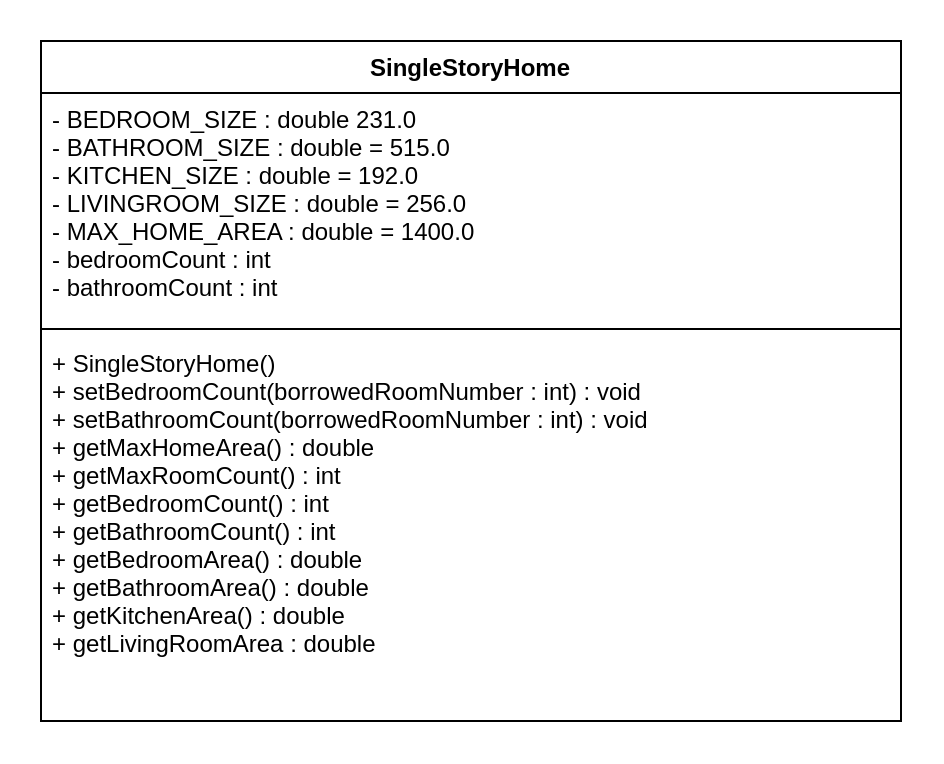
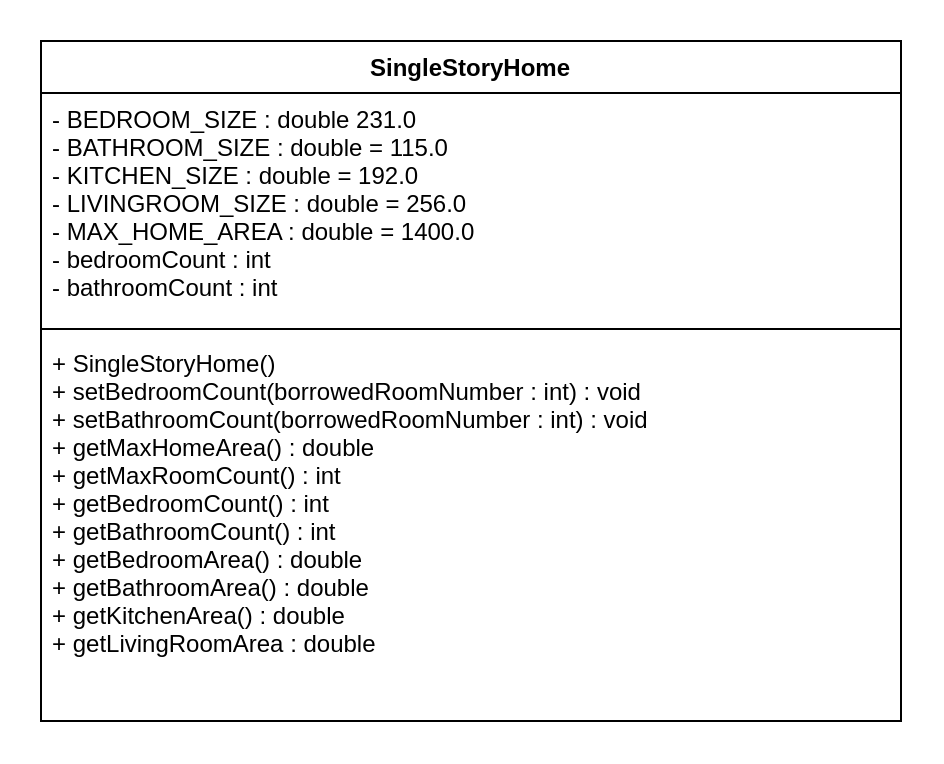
(225, 120) -> (225, 120)
